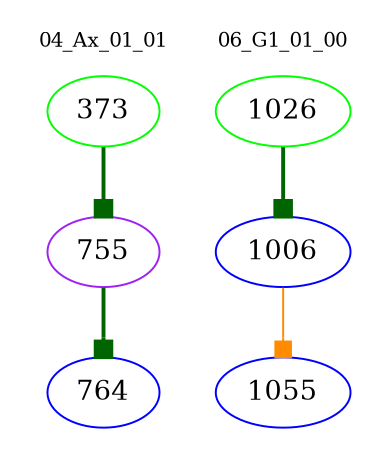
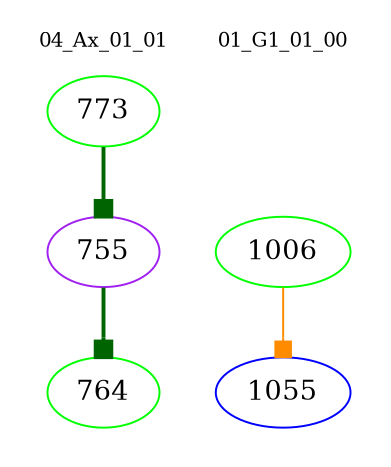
(283, 42) -> (283, 42)
(103, 111) -> (103, 111)
(283, 111) -> none
(283, 252) -> (283, 252)
(103, 393) -> (103, 393)
